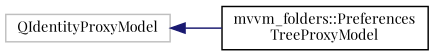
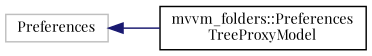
(88, 28) -> (57, 28)
